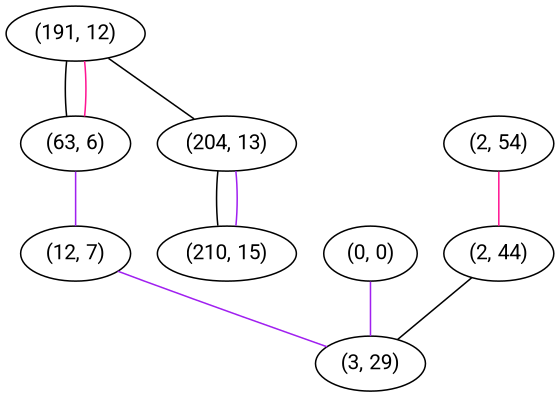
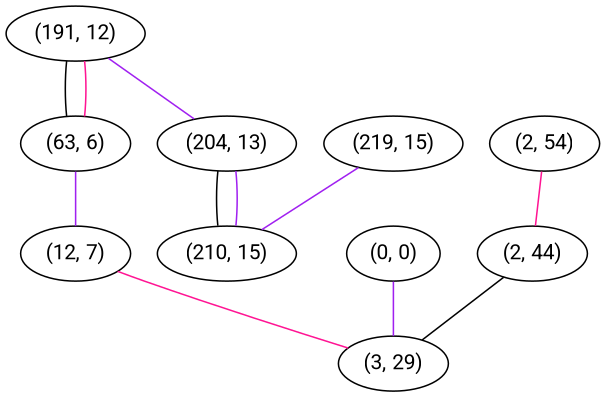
(151, 89) -> (151, 89)
none -> (393, 144)
(222, 309) -> (233, 311)
